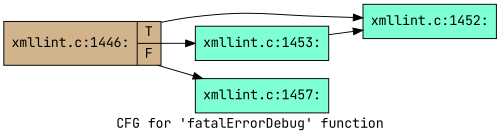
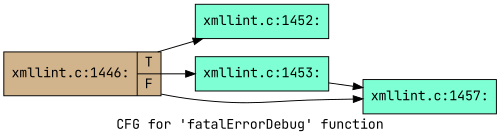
(341, 33) -> (341, 85)
